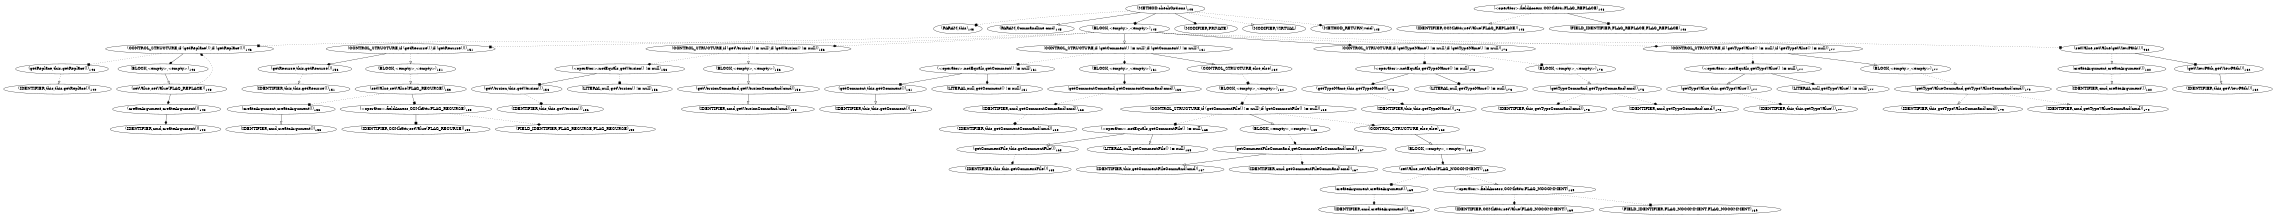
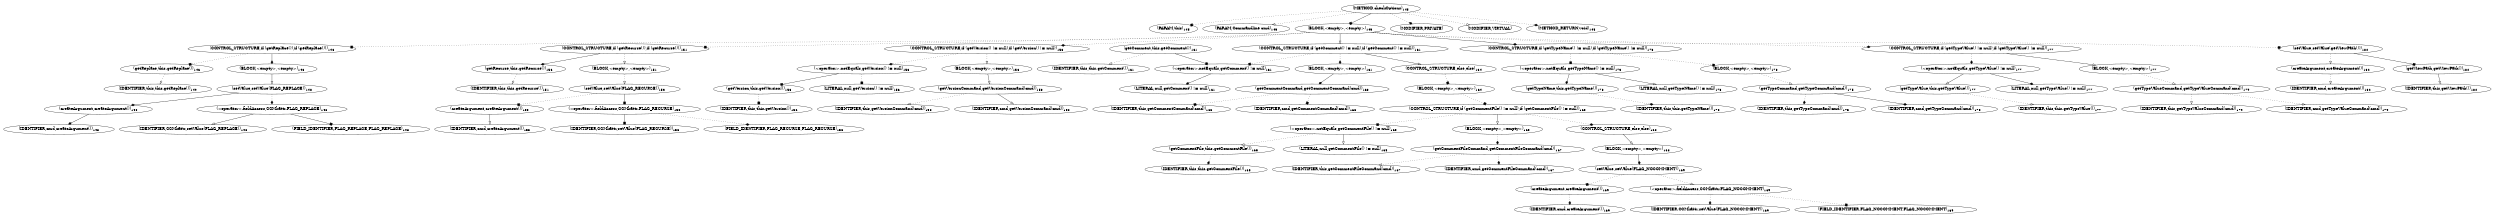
(1100, 18) -> (1315, 18)
(1184, 18) -> (1400, 18)
(1511, 18) -> (234, 119)
(2147, 48) -> (2365, 48)
(212, 72) -> (272, 97)
(1446, 78) -> (1625, 79)
(932, 79) -> (1190, 58)
(876, 98) -> (1128, 58)
(1080, 99) -> (1309, 98)
(1635, 99) -> (1869, 99)
(1758, 99) -> (1997, 99)
none -> (883, 109)
(1022, 118) -> (1238, 99)
(1087, 139) -> (1279, 139)
(1226, 159) -> (1423, 159)
